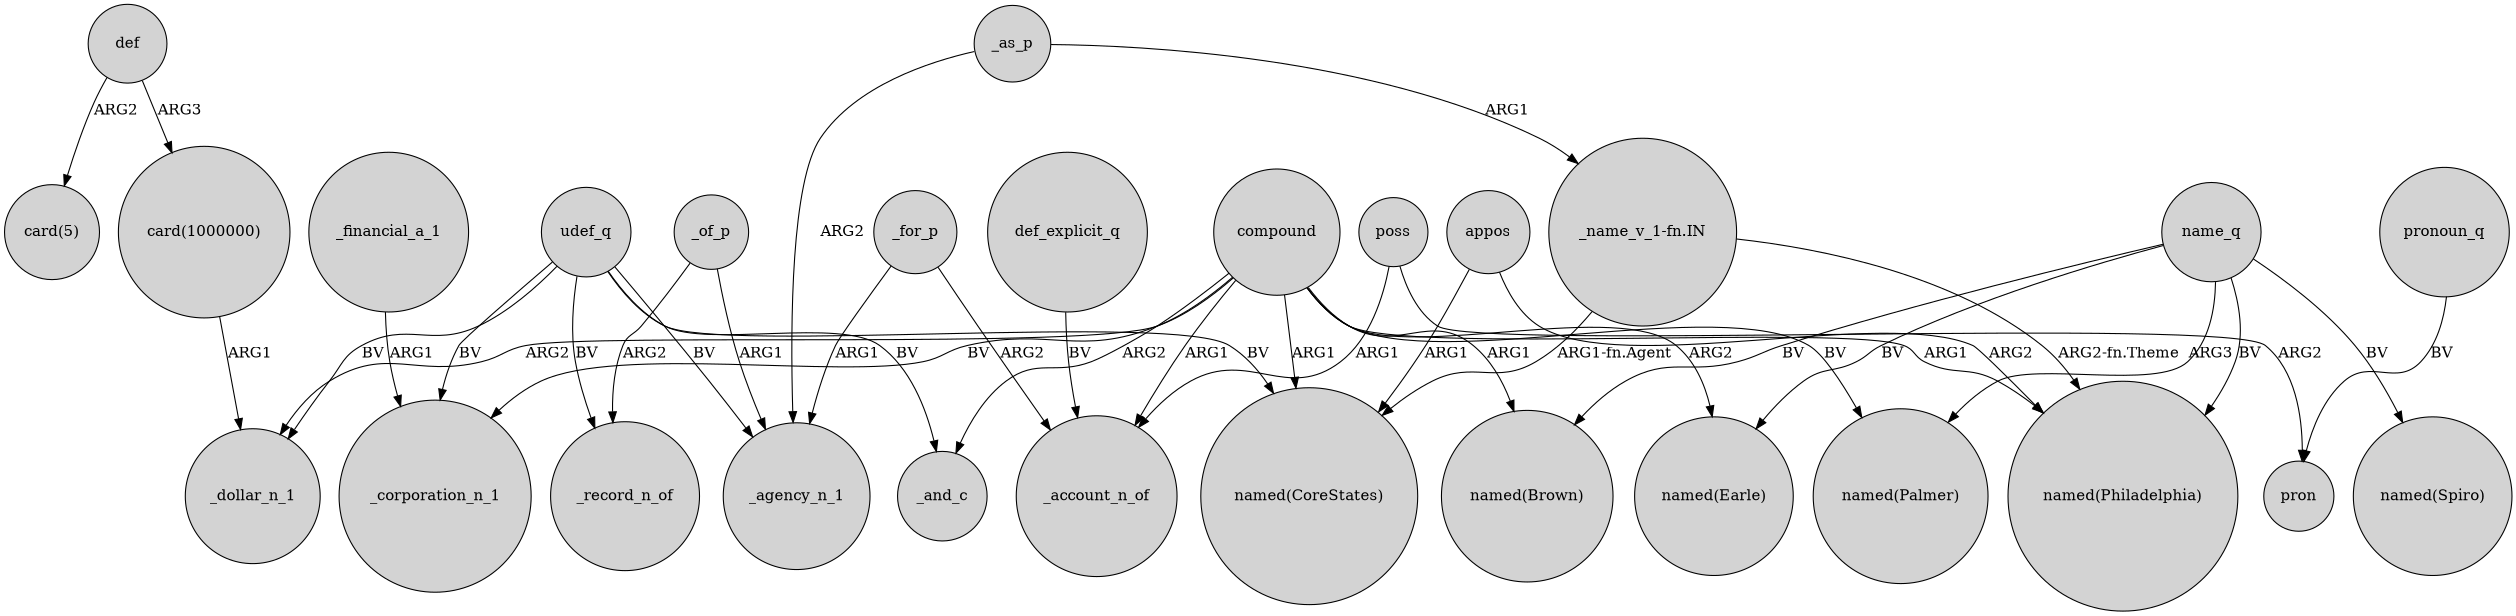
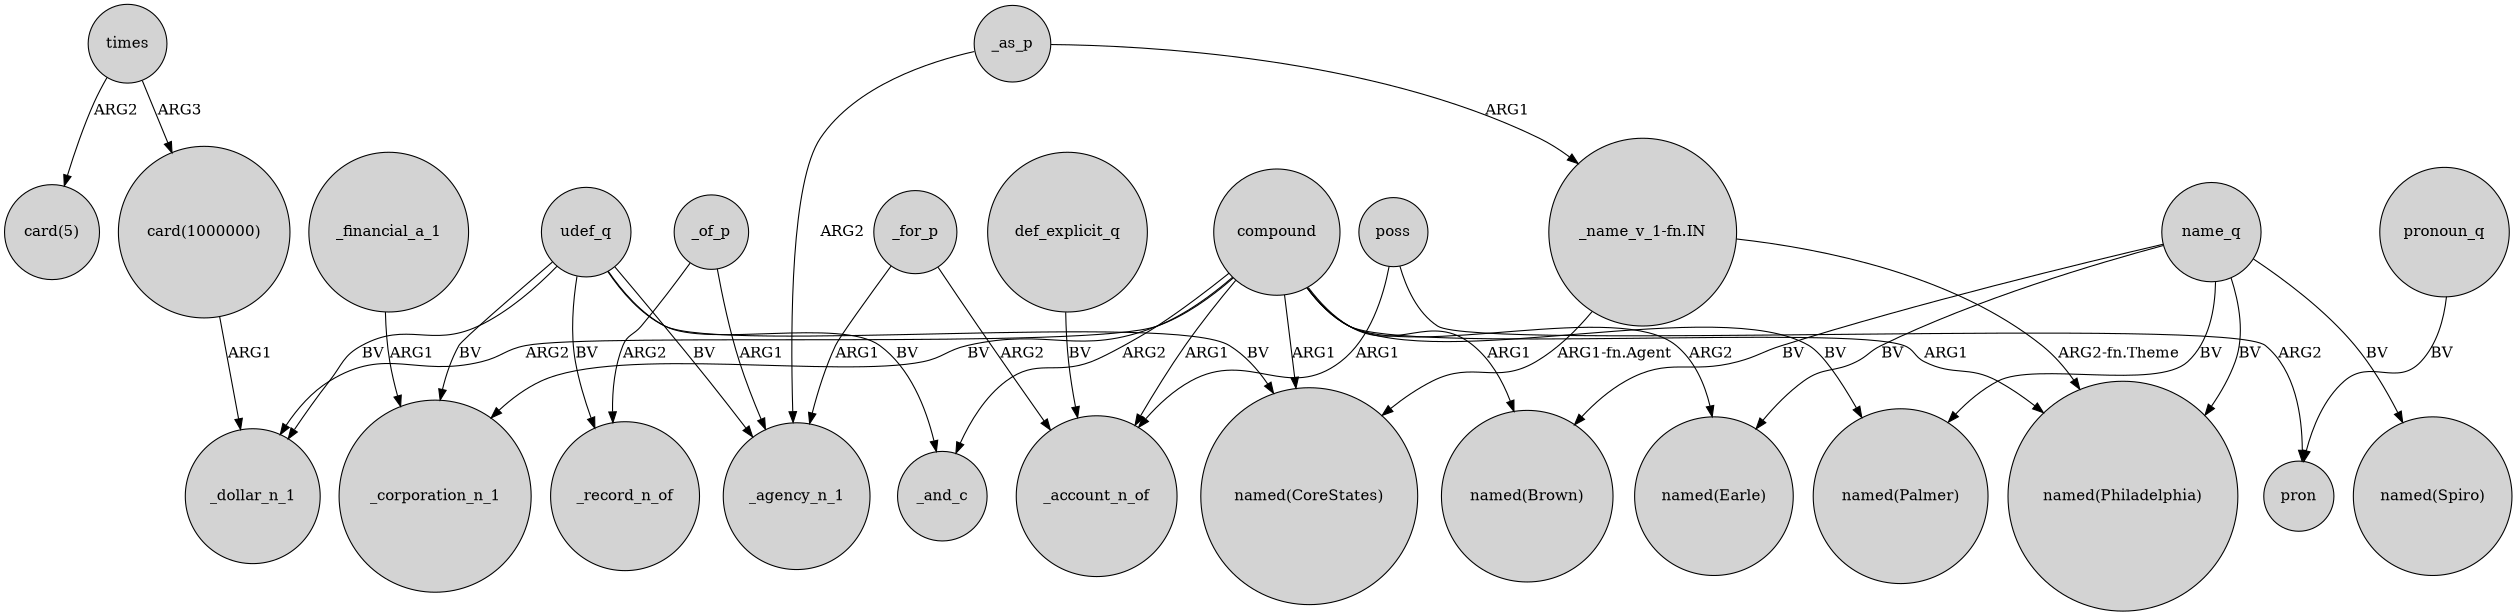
(128, 44) -> (128, 44)
(1488, 232) -> none
(2211, 354) -> (2211, 354)
